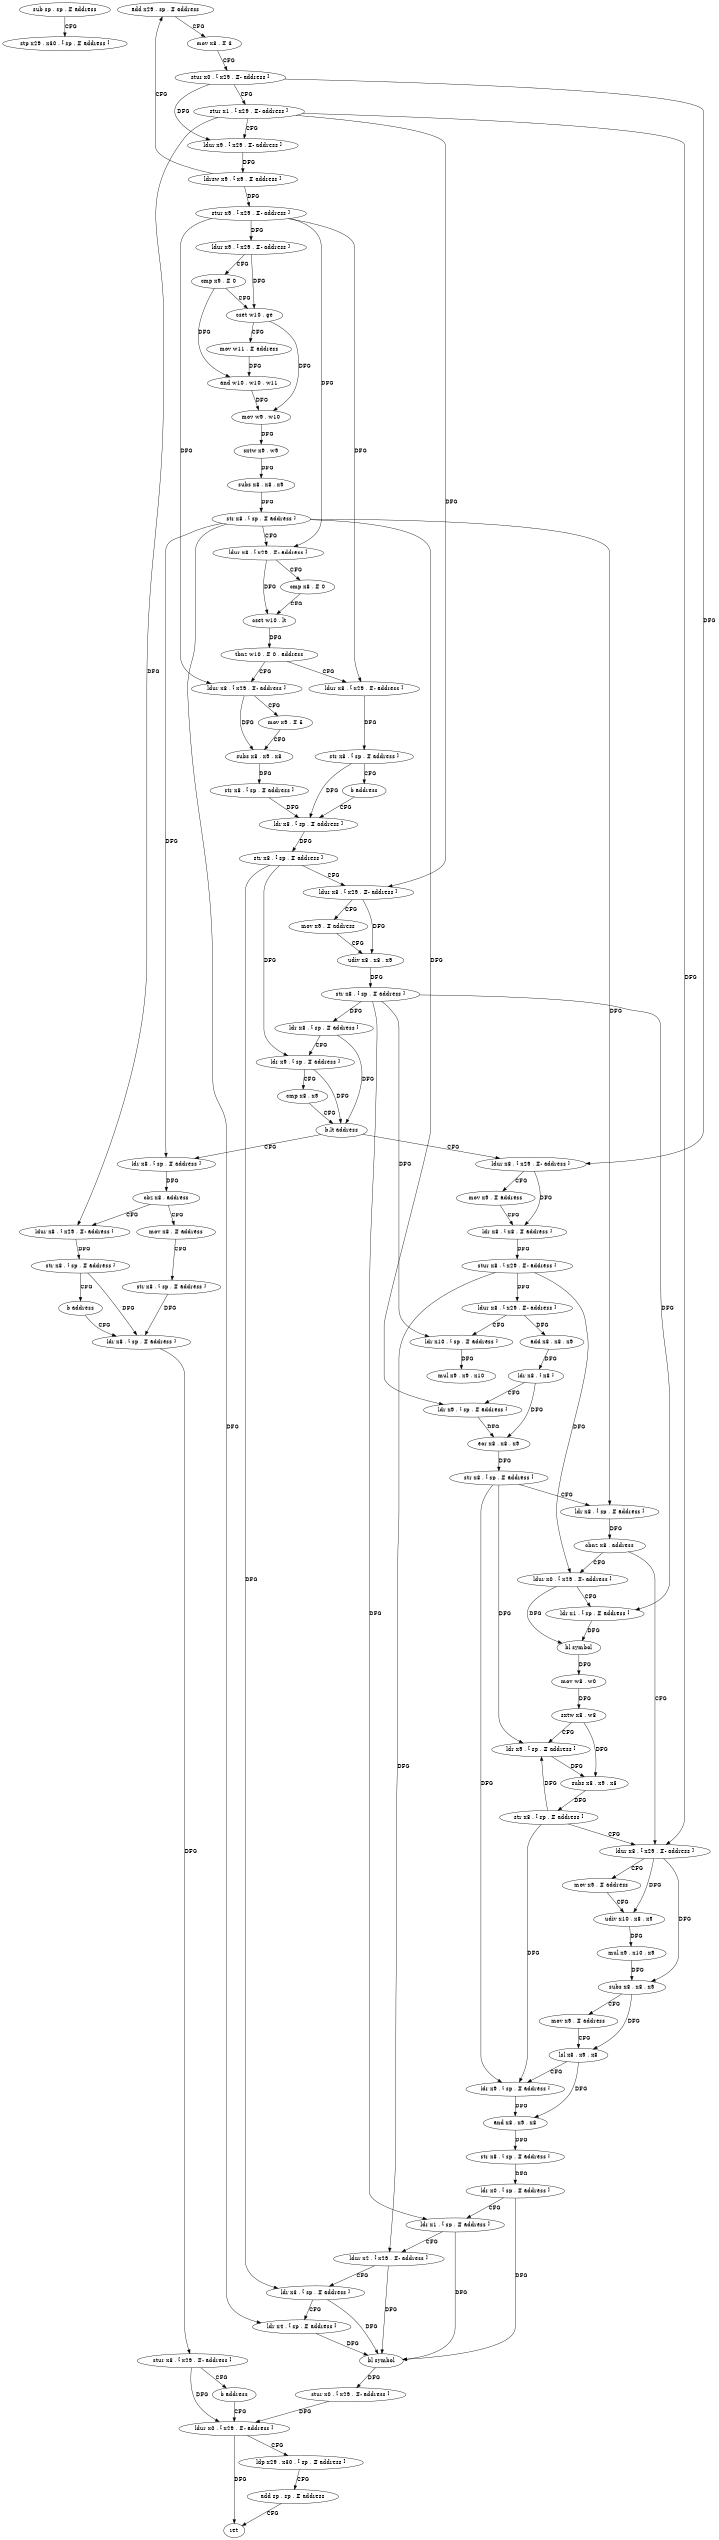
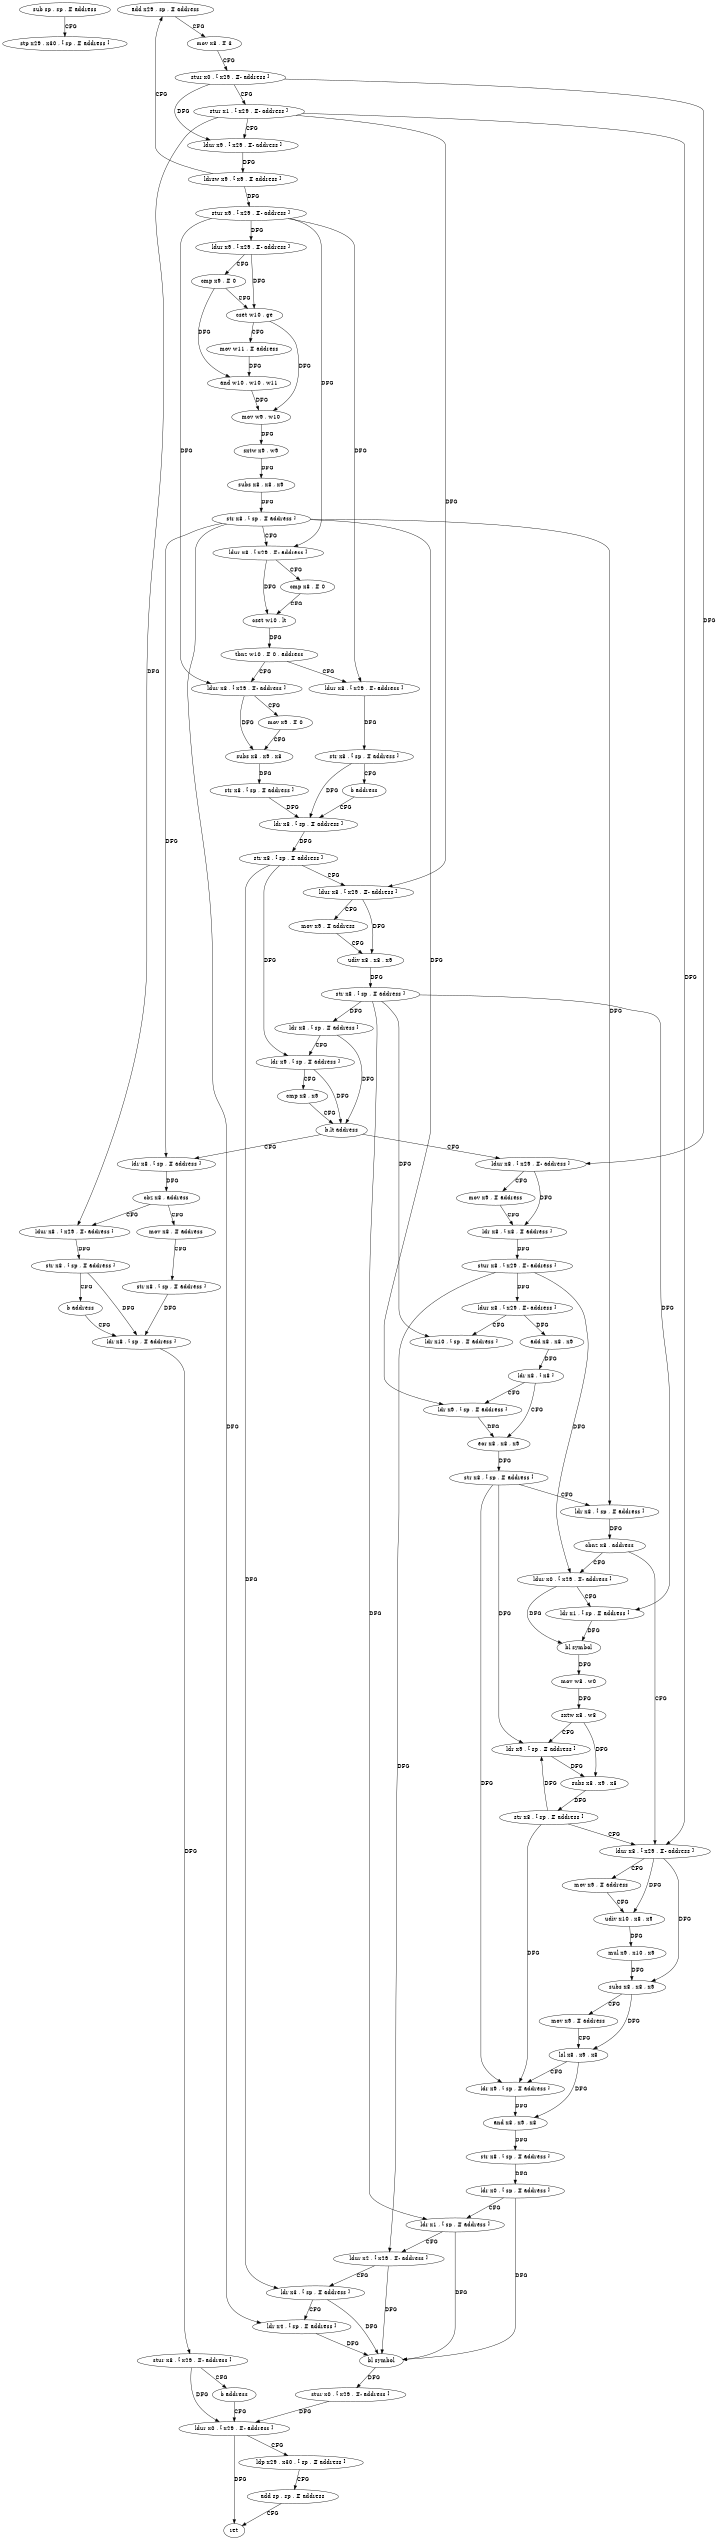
(285, 723) -> (285, 723)
(461, 1376) -> none
(537, 1410) -> (537, 1410)
